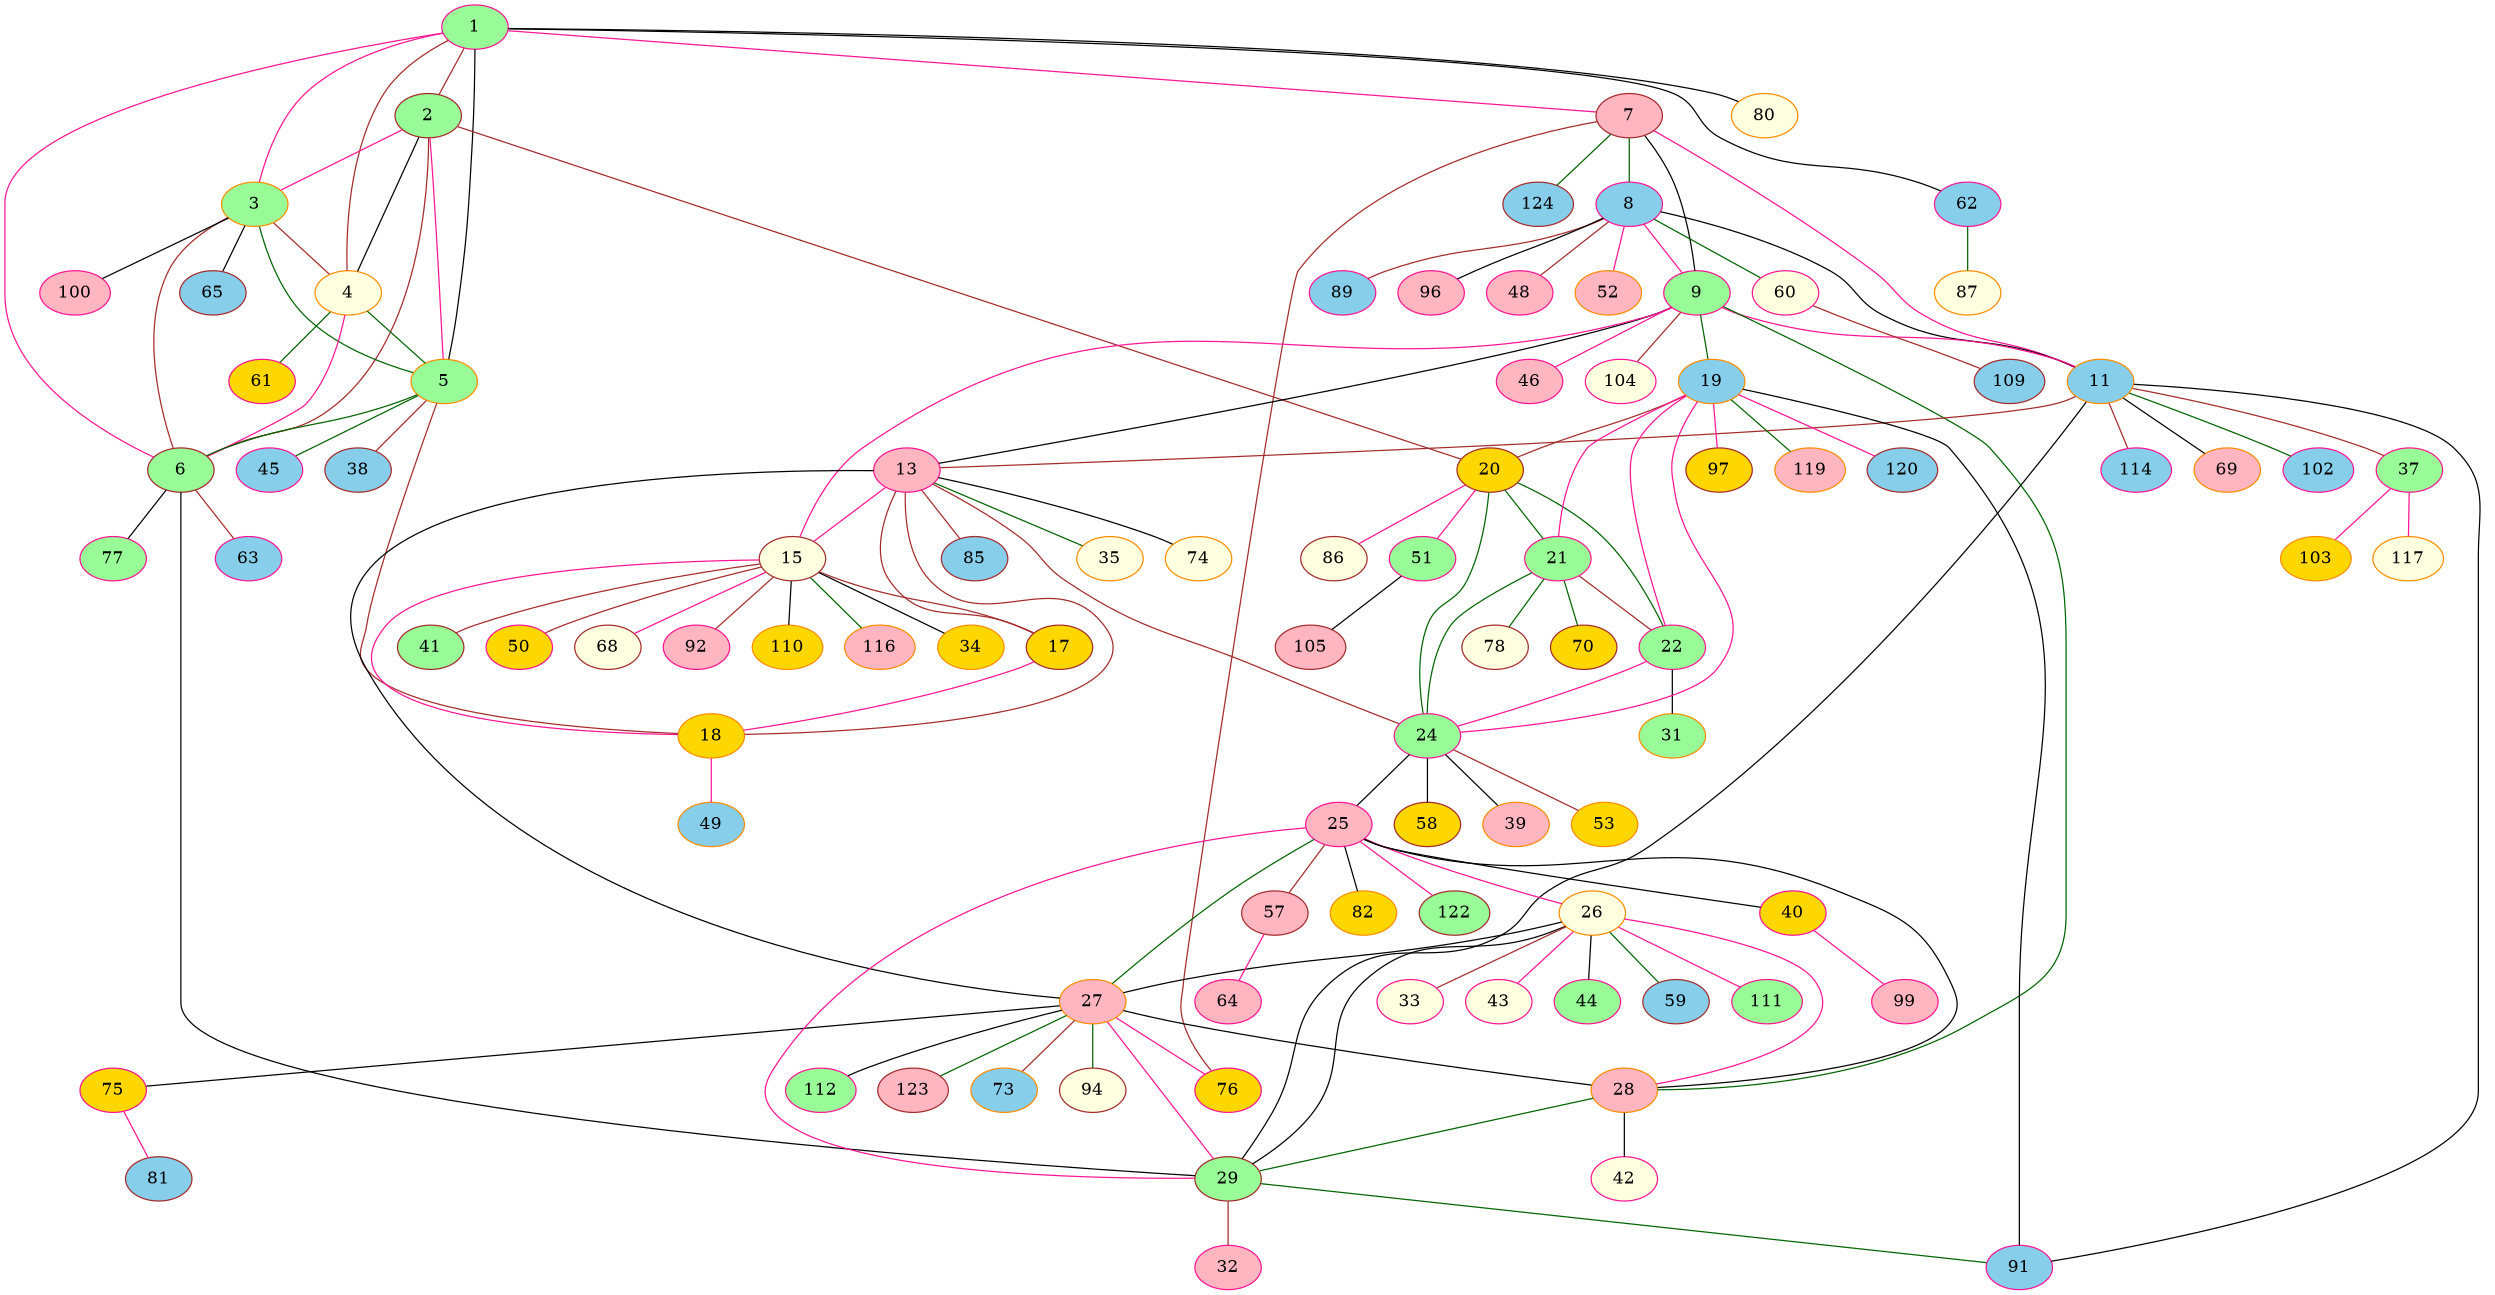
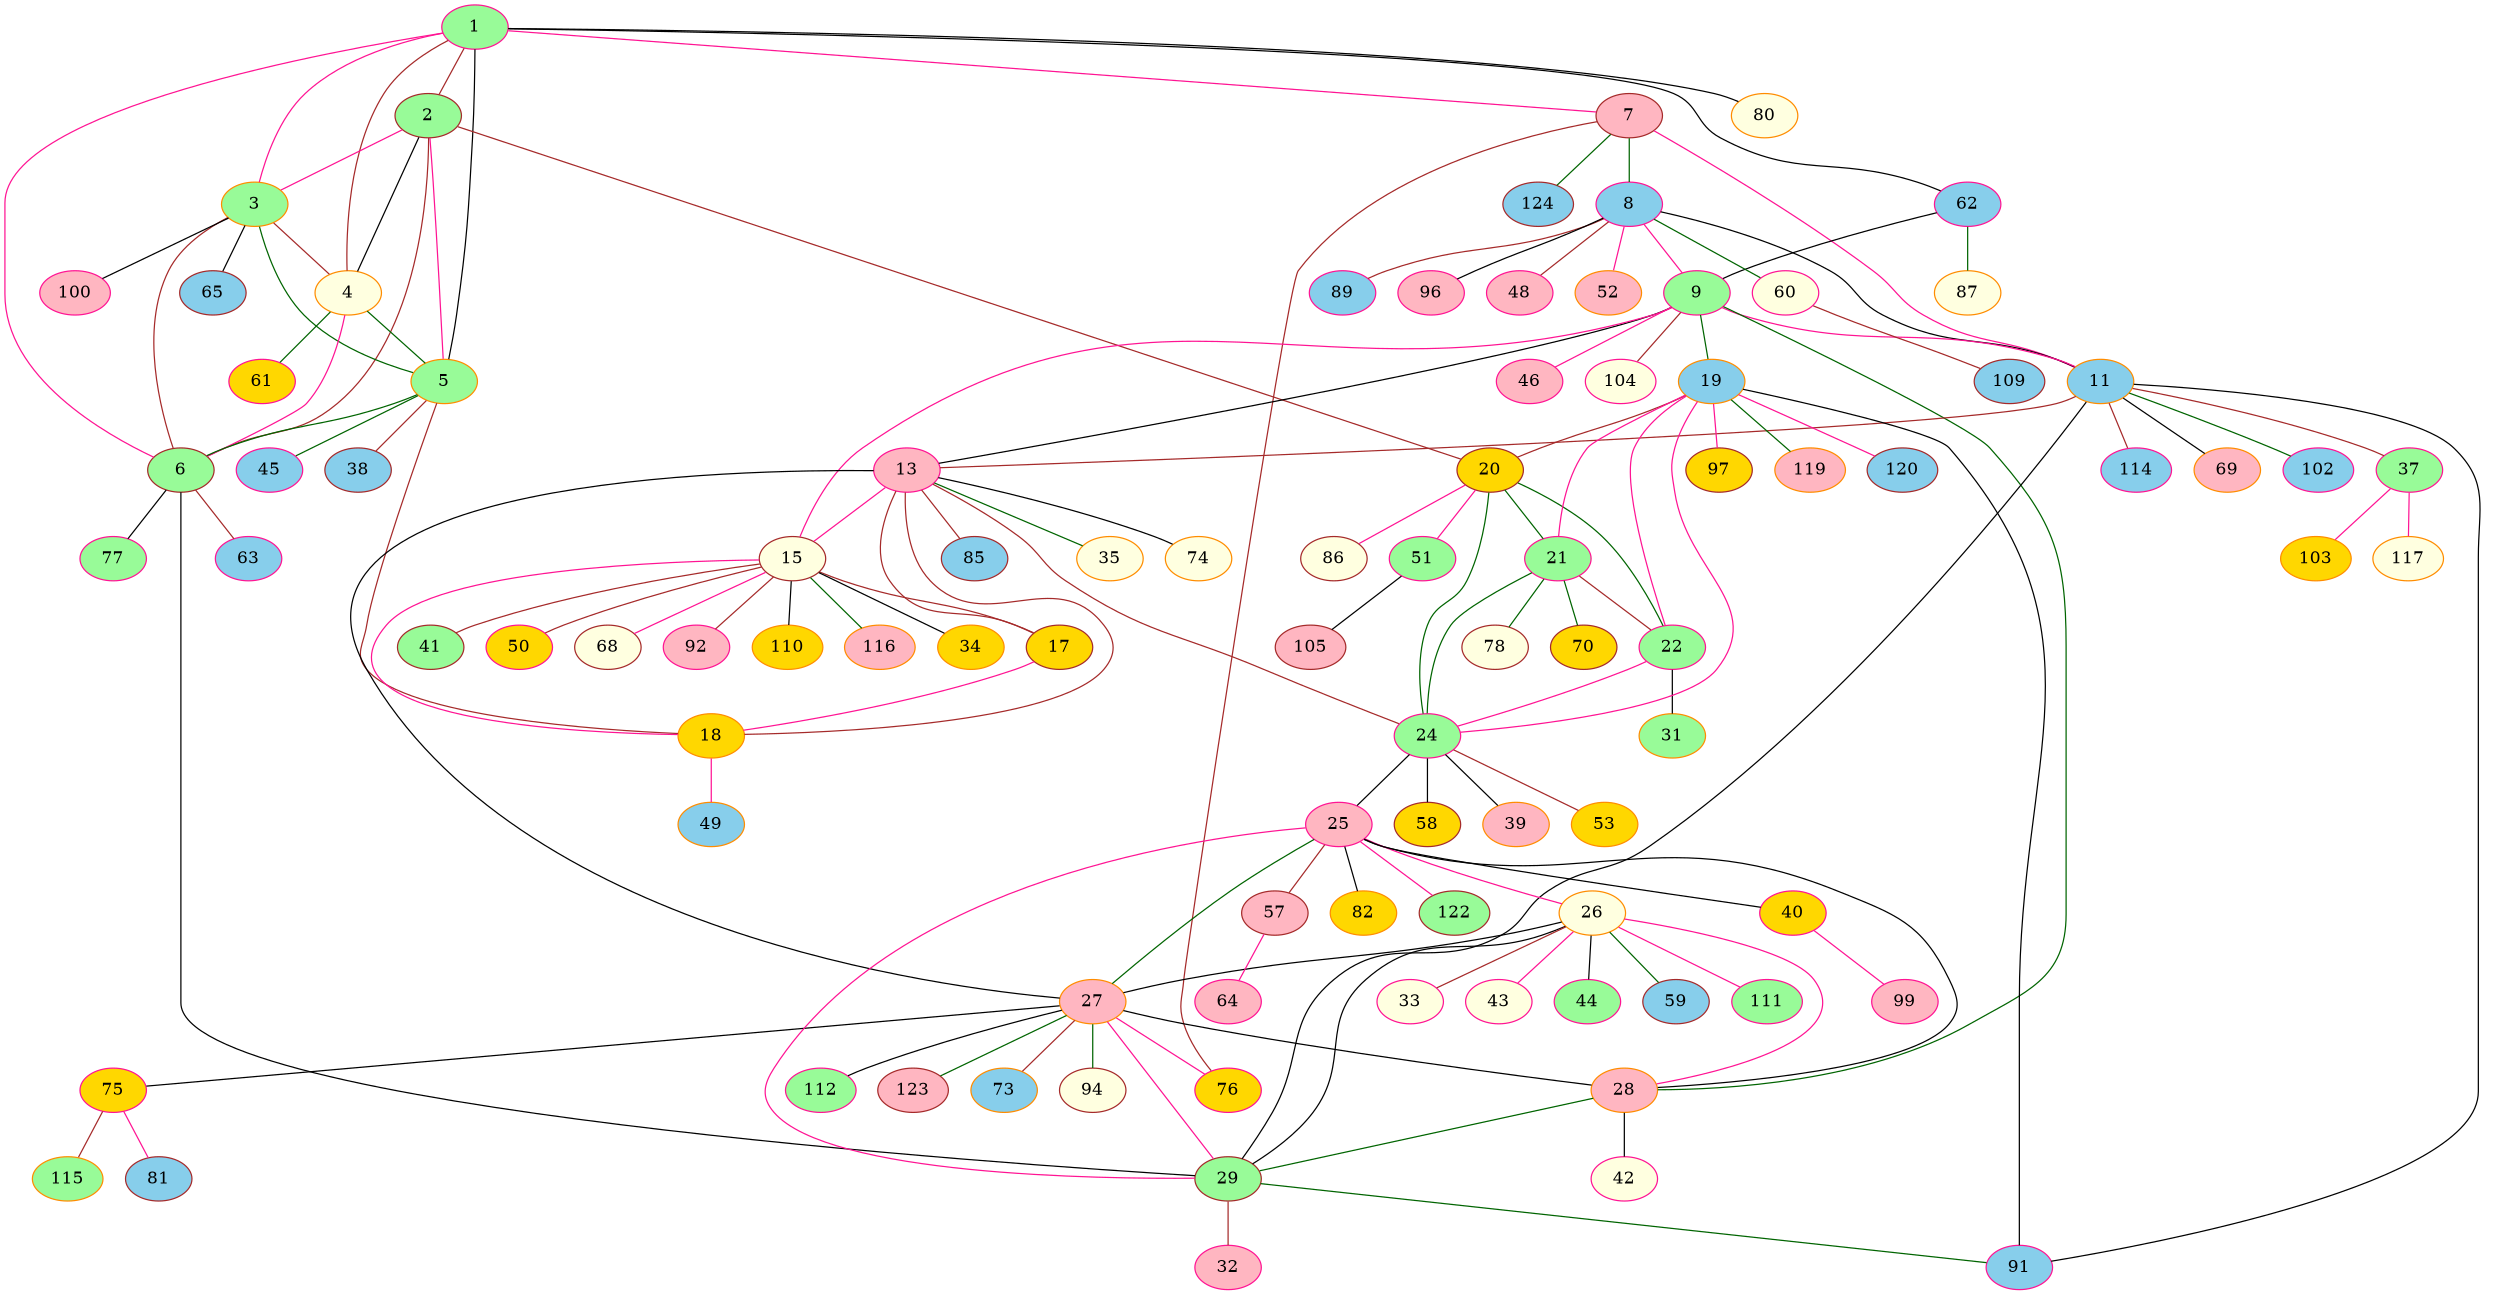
(1680, 199) -> (1818, 245)
none -> (68, 1179)
